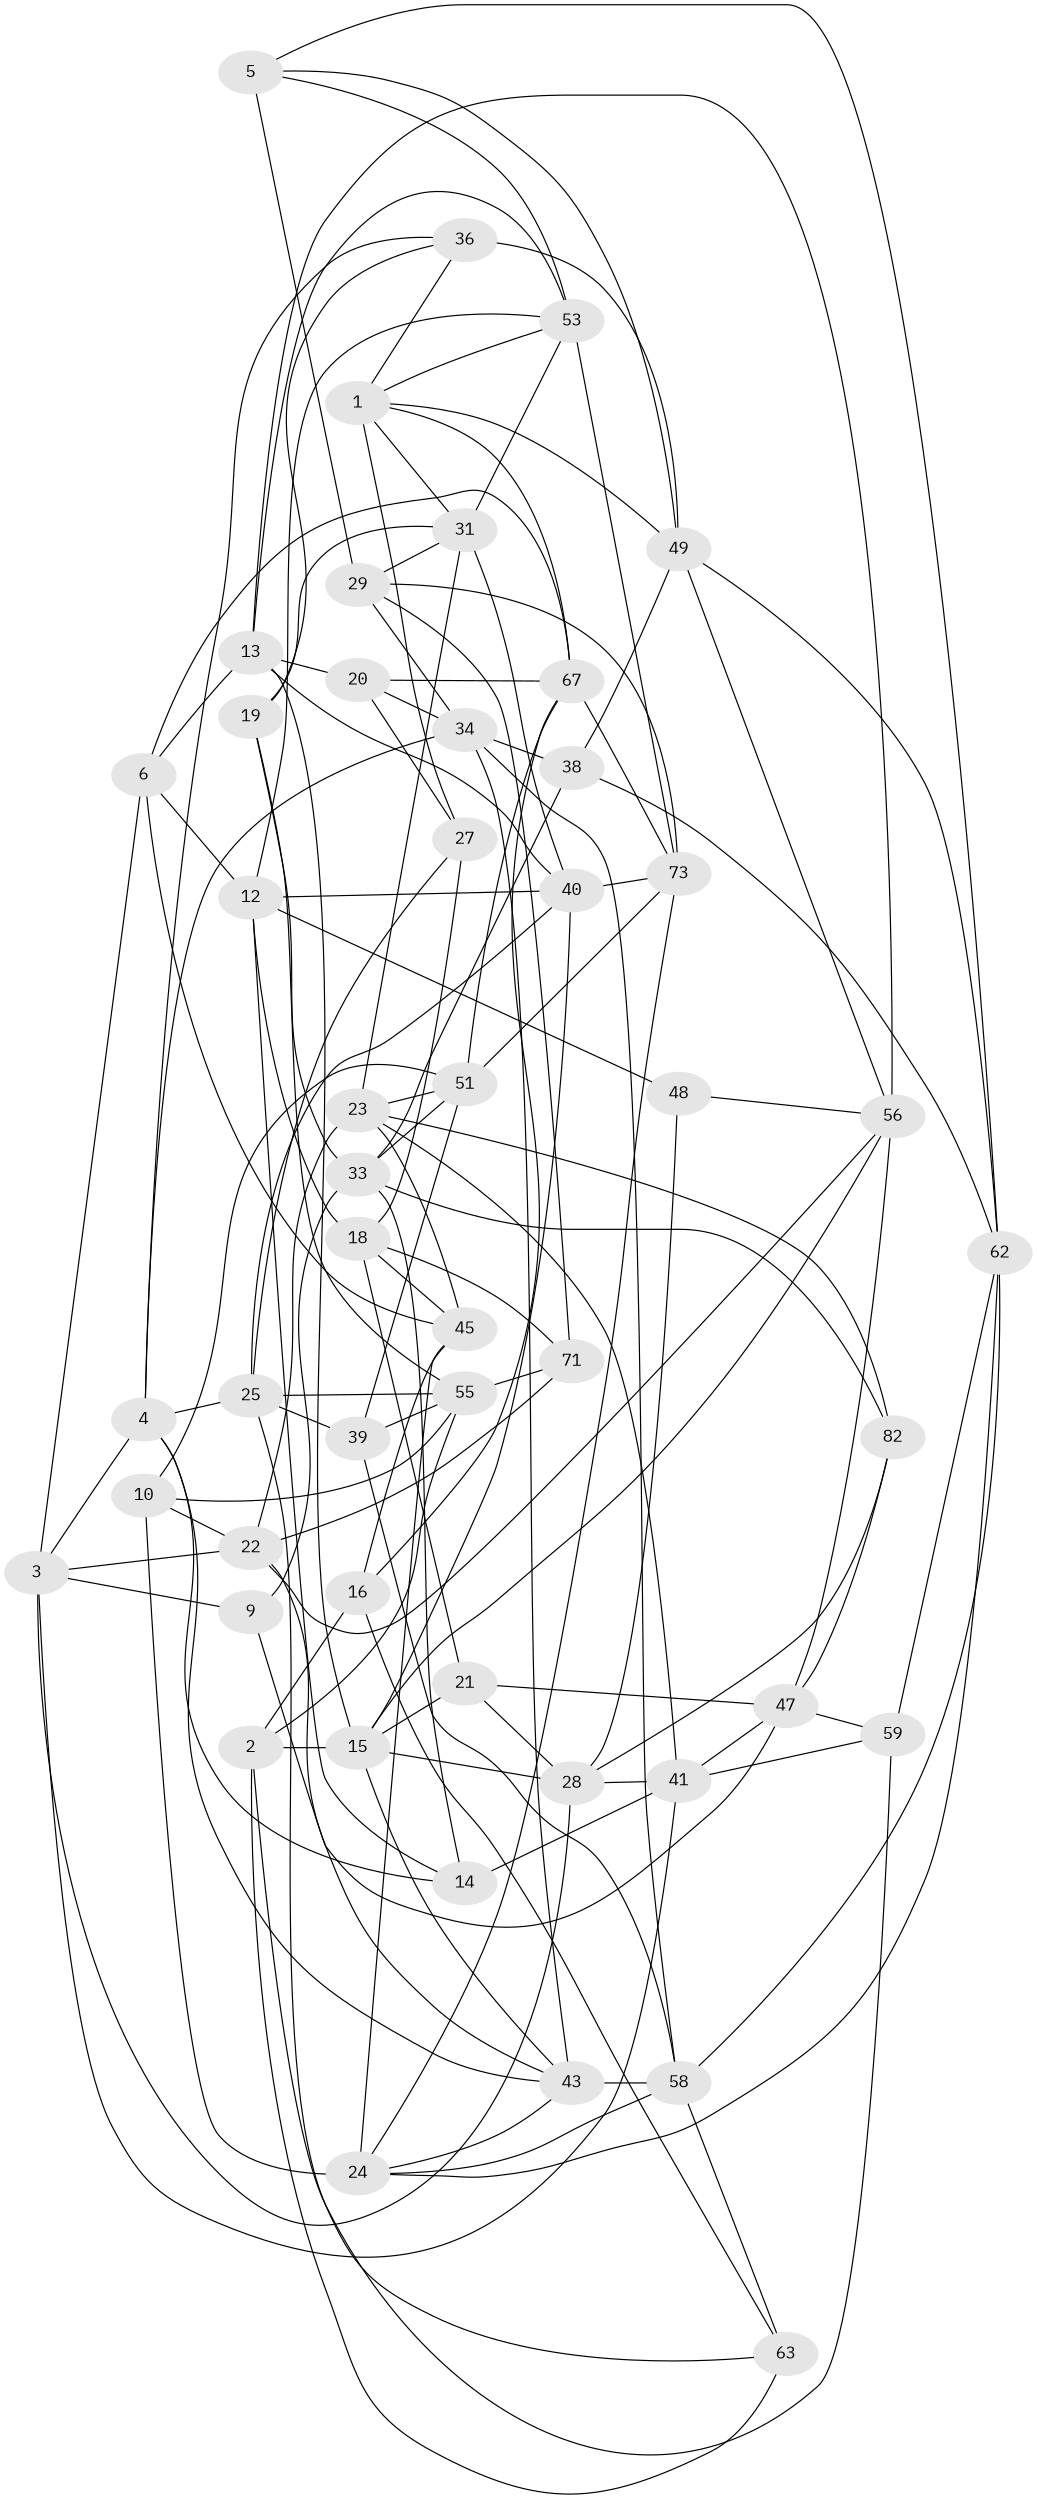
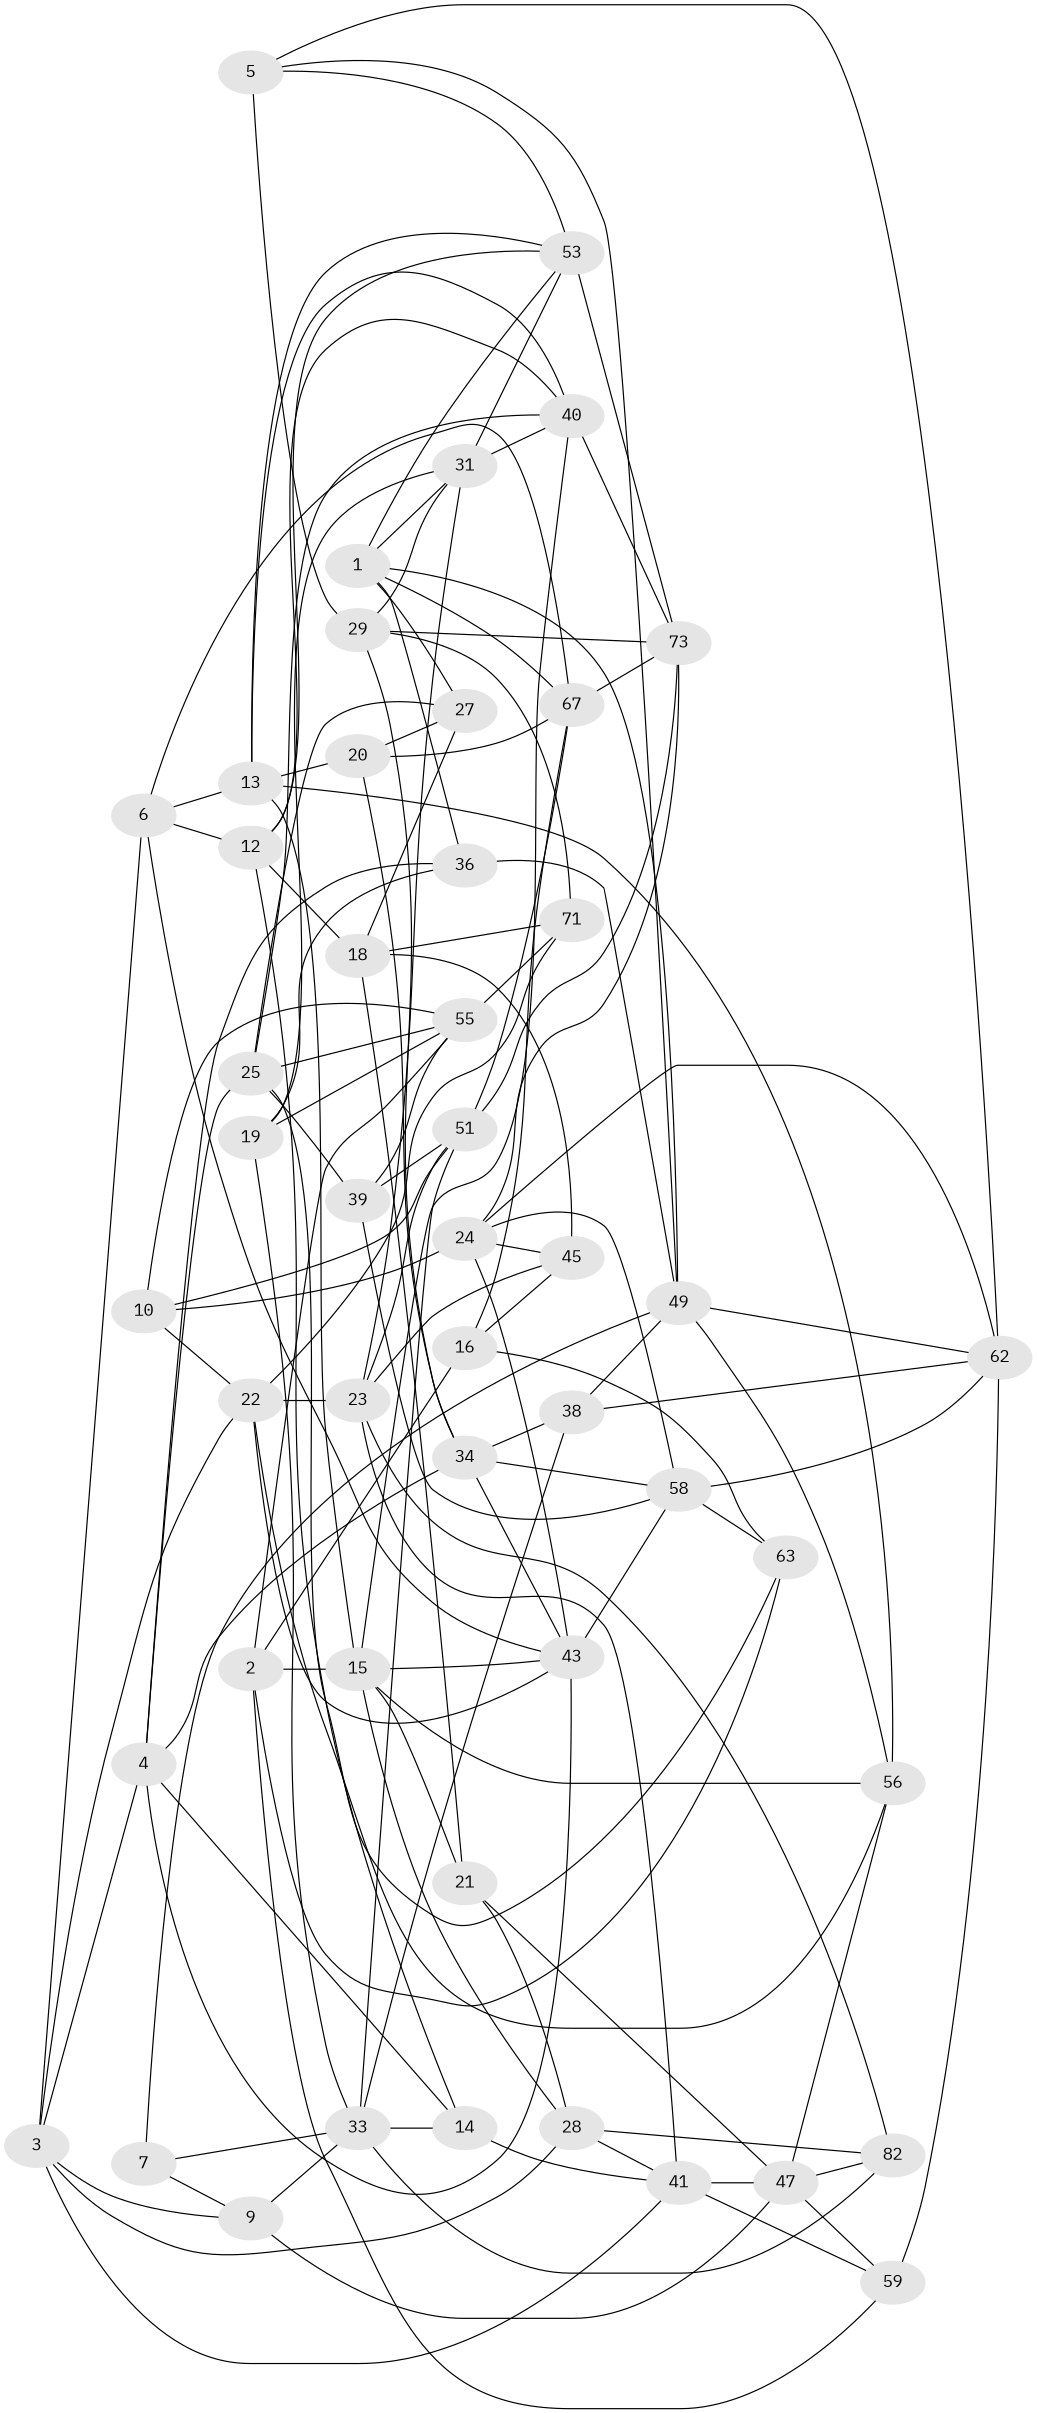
(679, 1094) -> none
(223, 1104) -> (253, 1274)
none -> (144, 2164)
